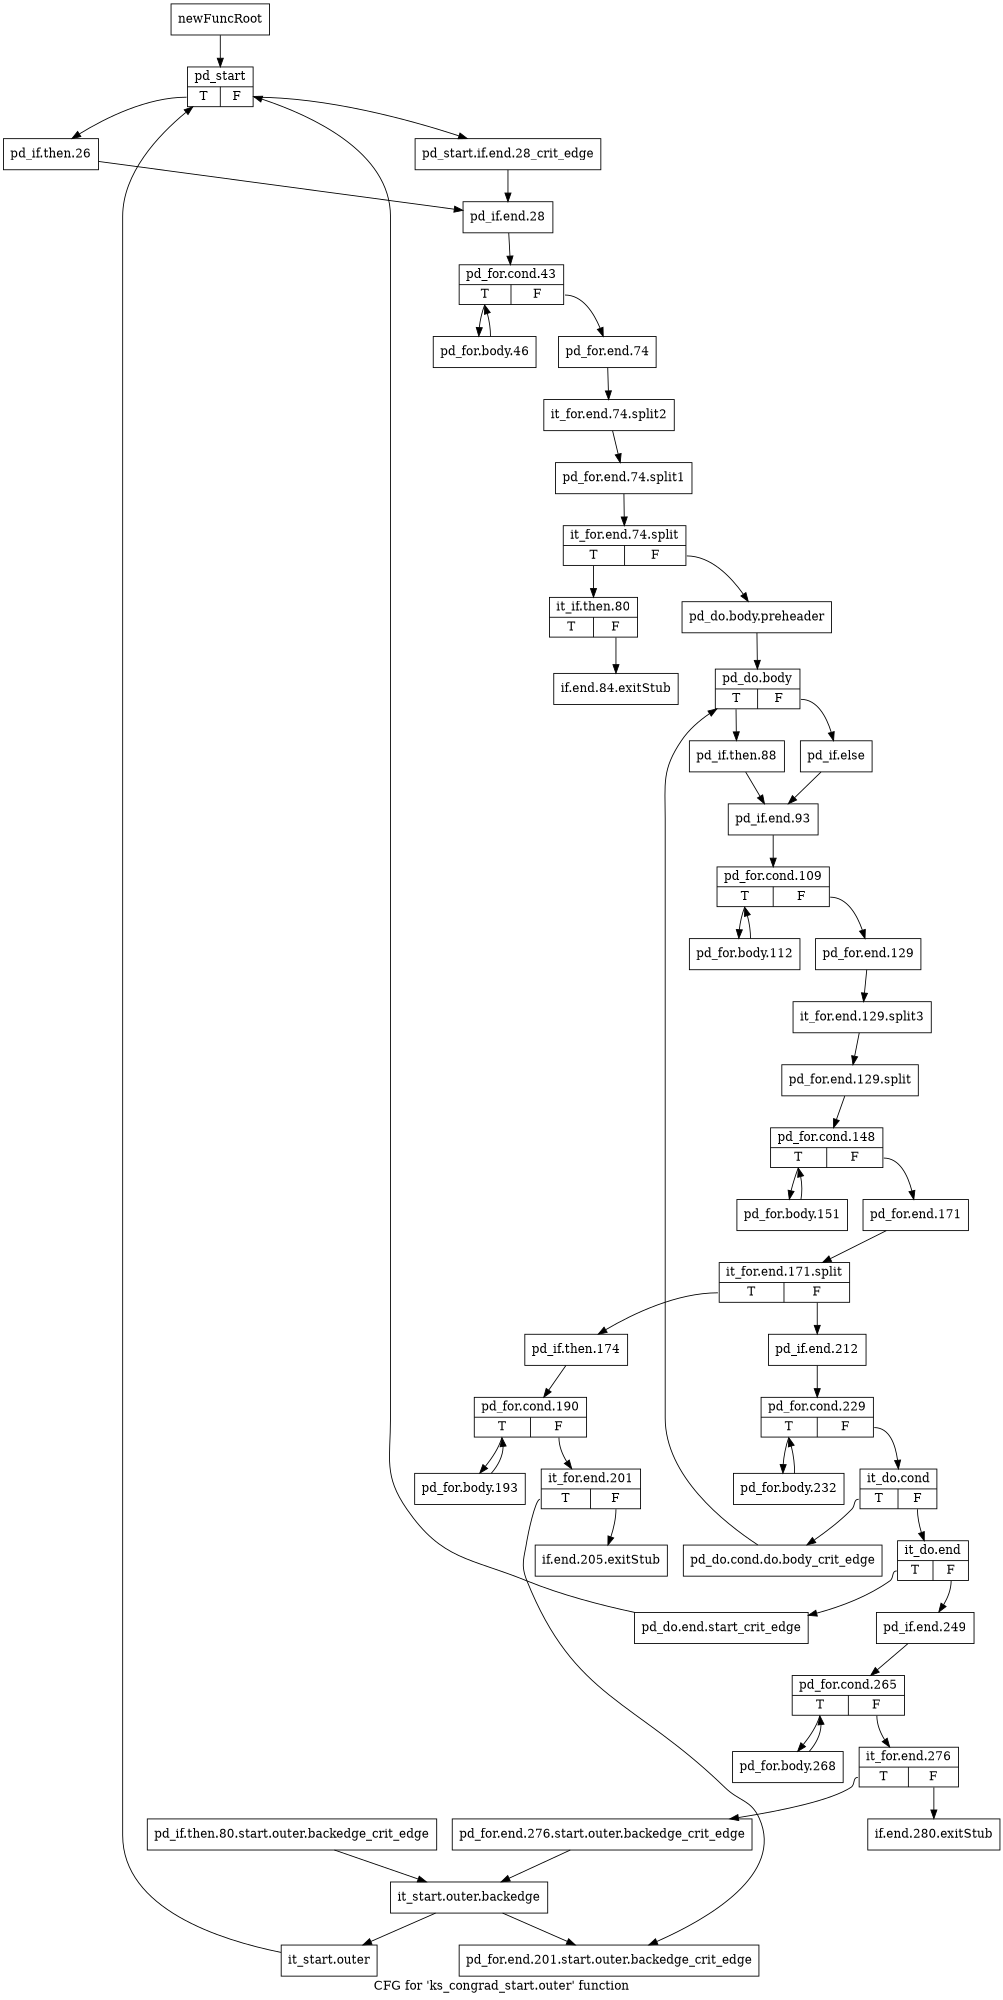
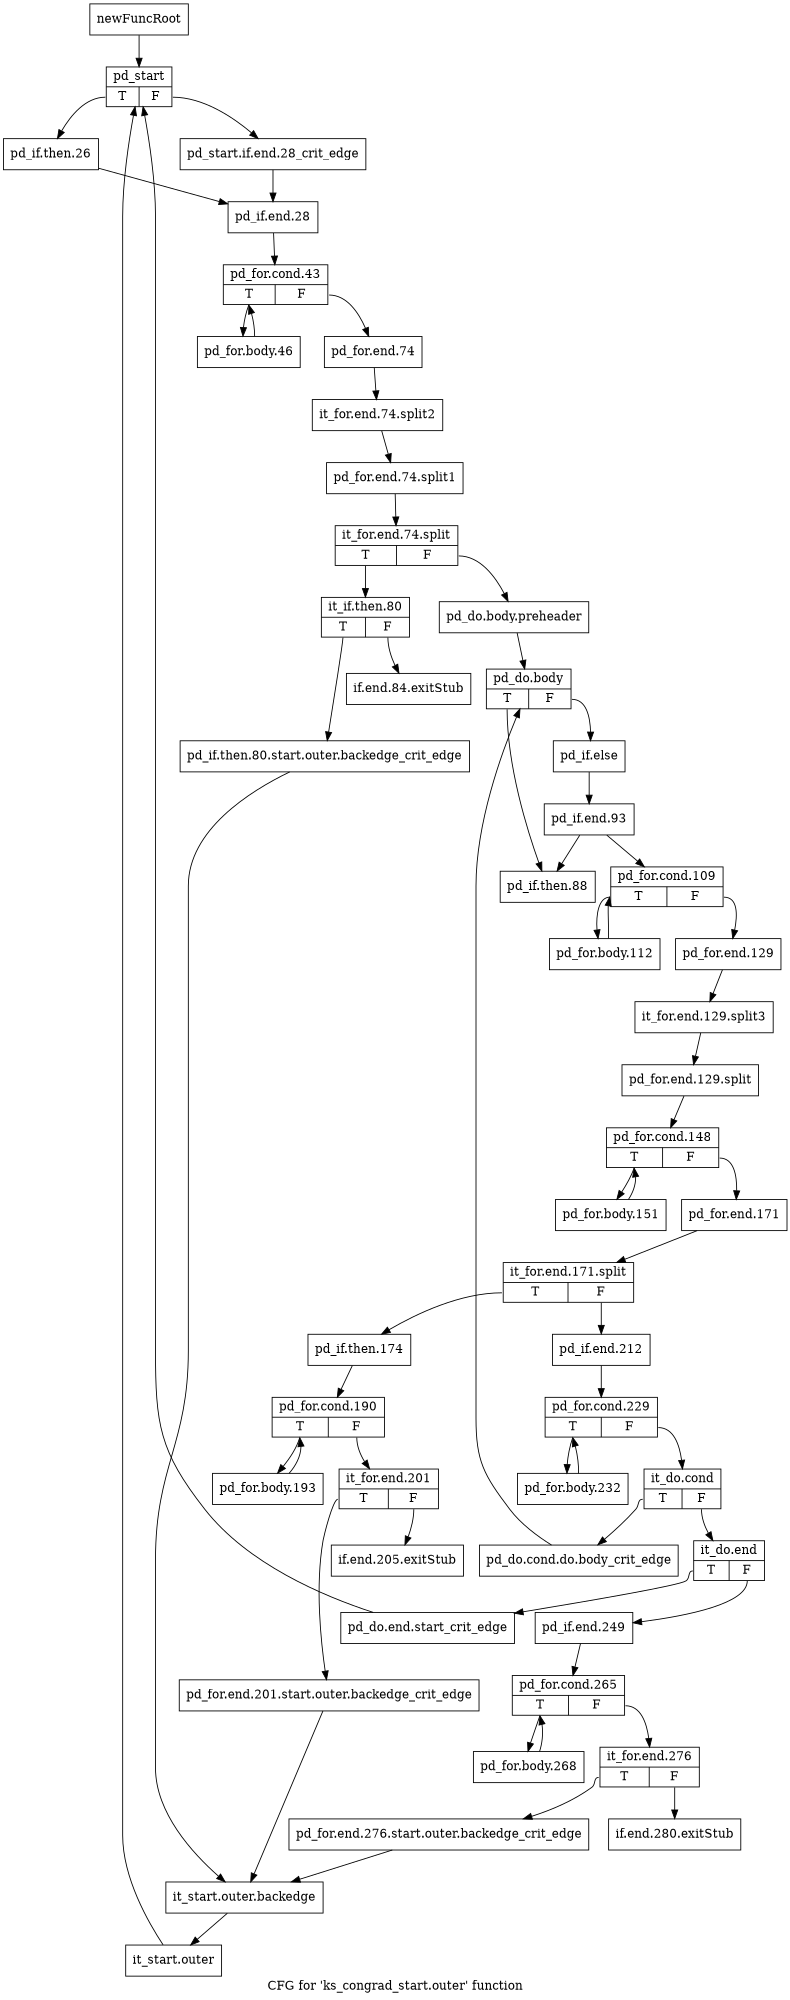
none -> (336, 685)
(753, 784) -> (571, 849)
(535, 1927) -> (289, 1792)
